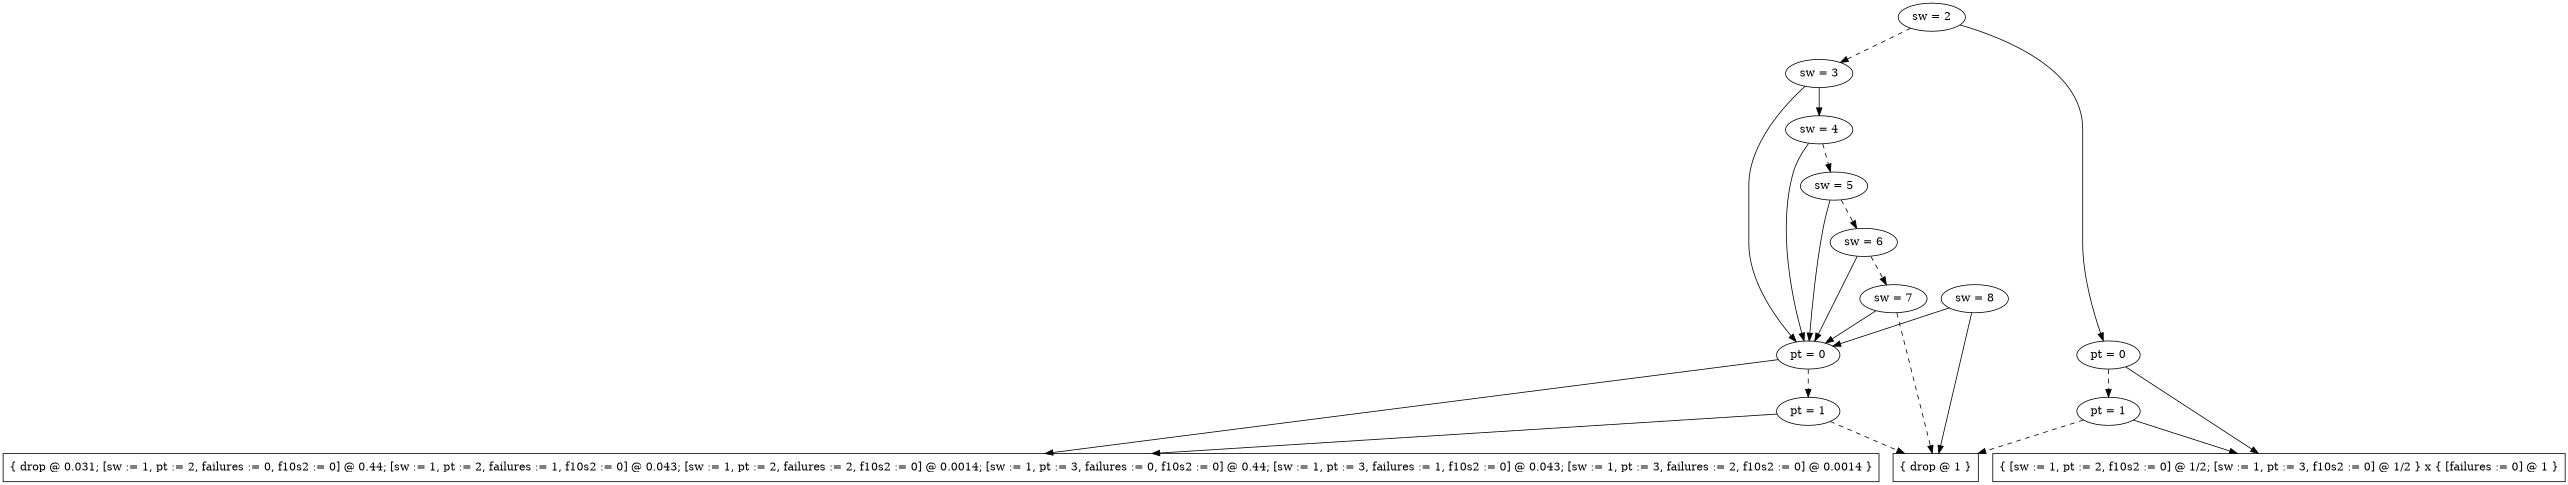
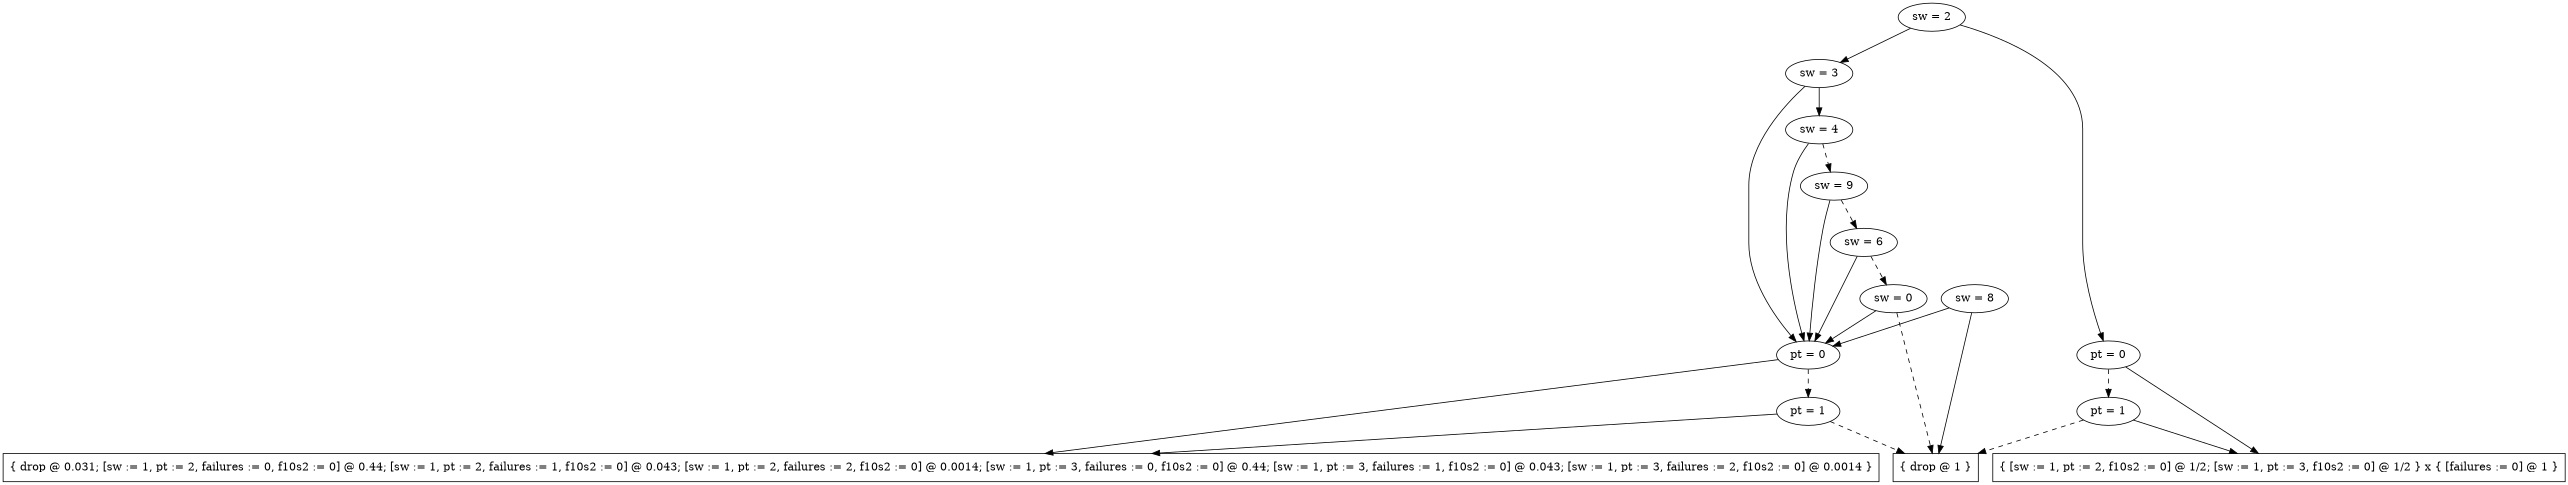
(1879, 44) -> (1879, 44)
(1834, 186) -> (1834, 186)
(1893, 299) -> (1893, 299)
